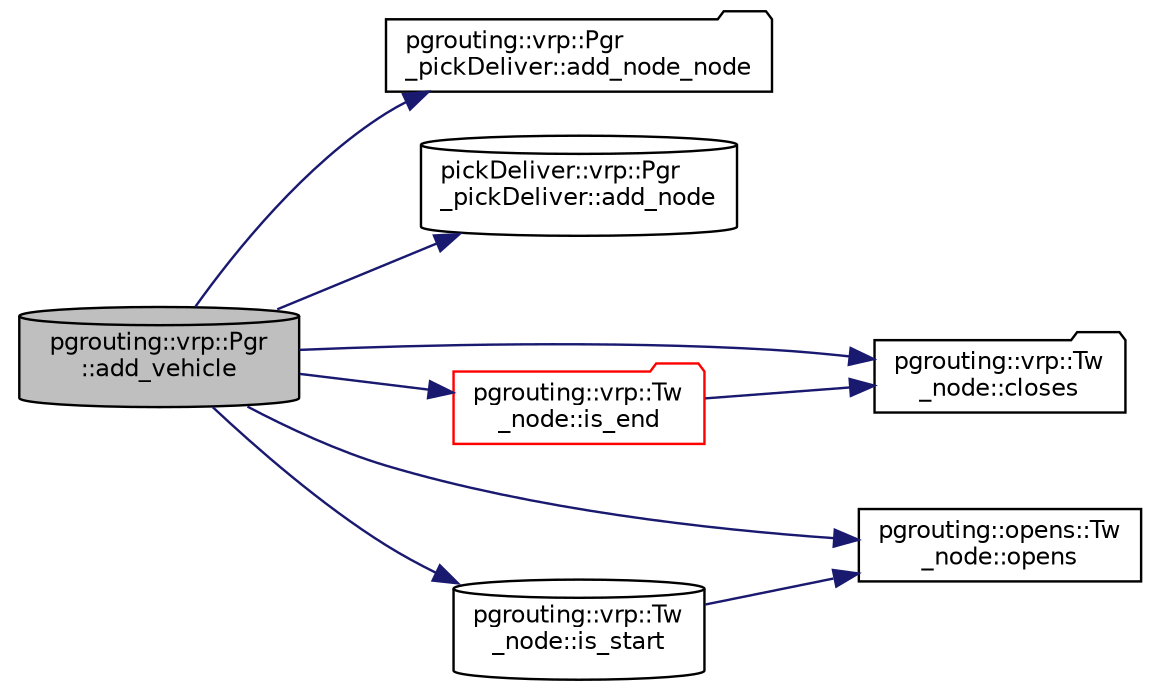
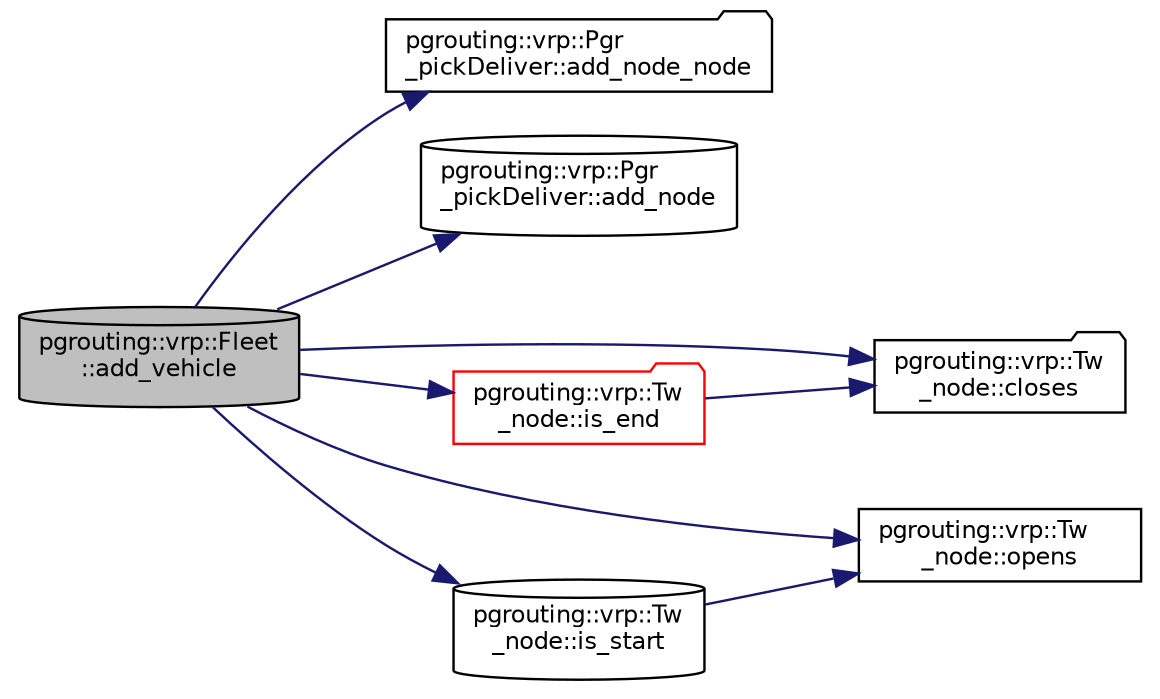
(579, 186) -> (579, 186)
(159, 357) -> (159, 357)
(1000, 545) -> (1000, 545)
